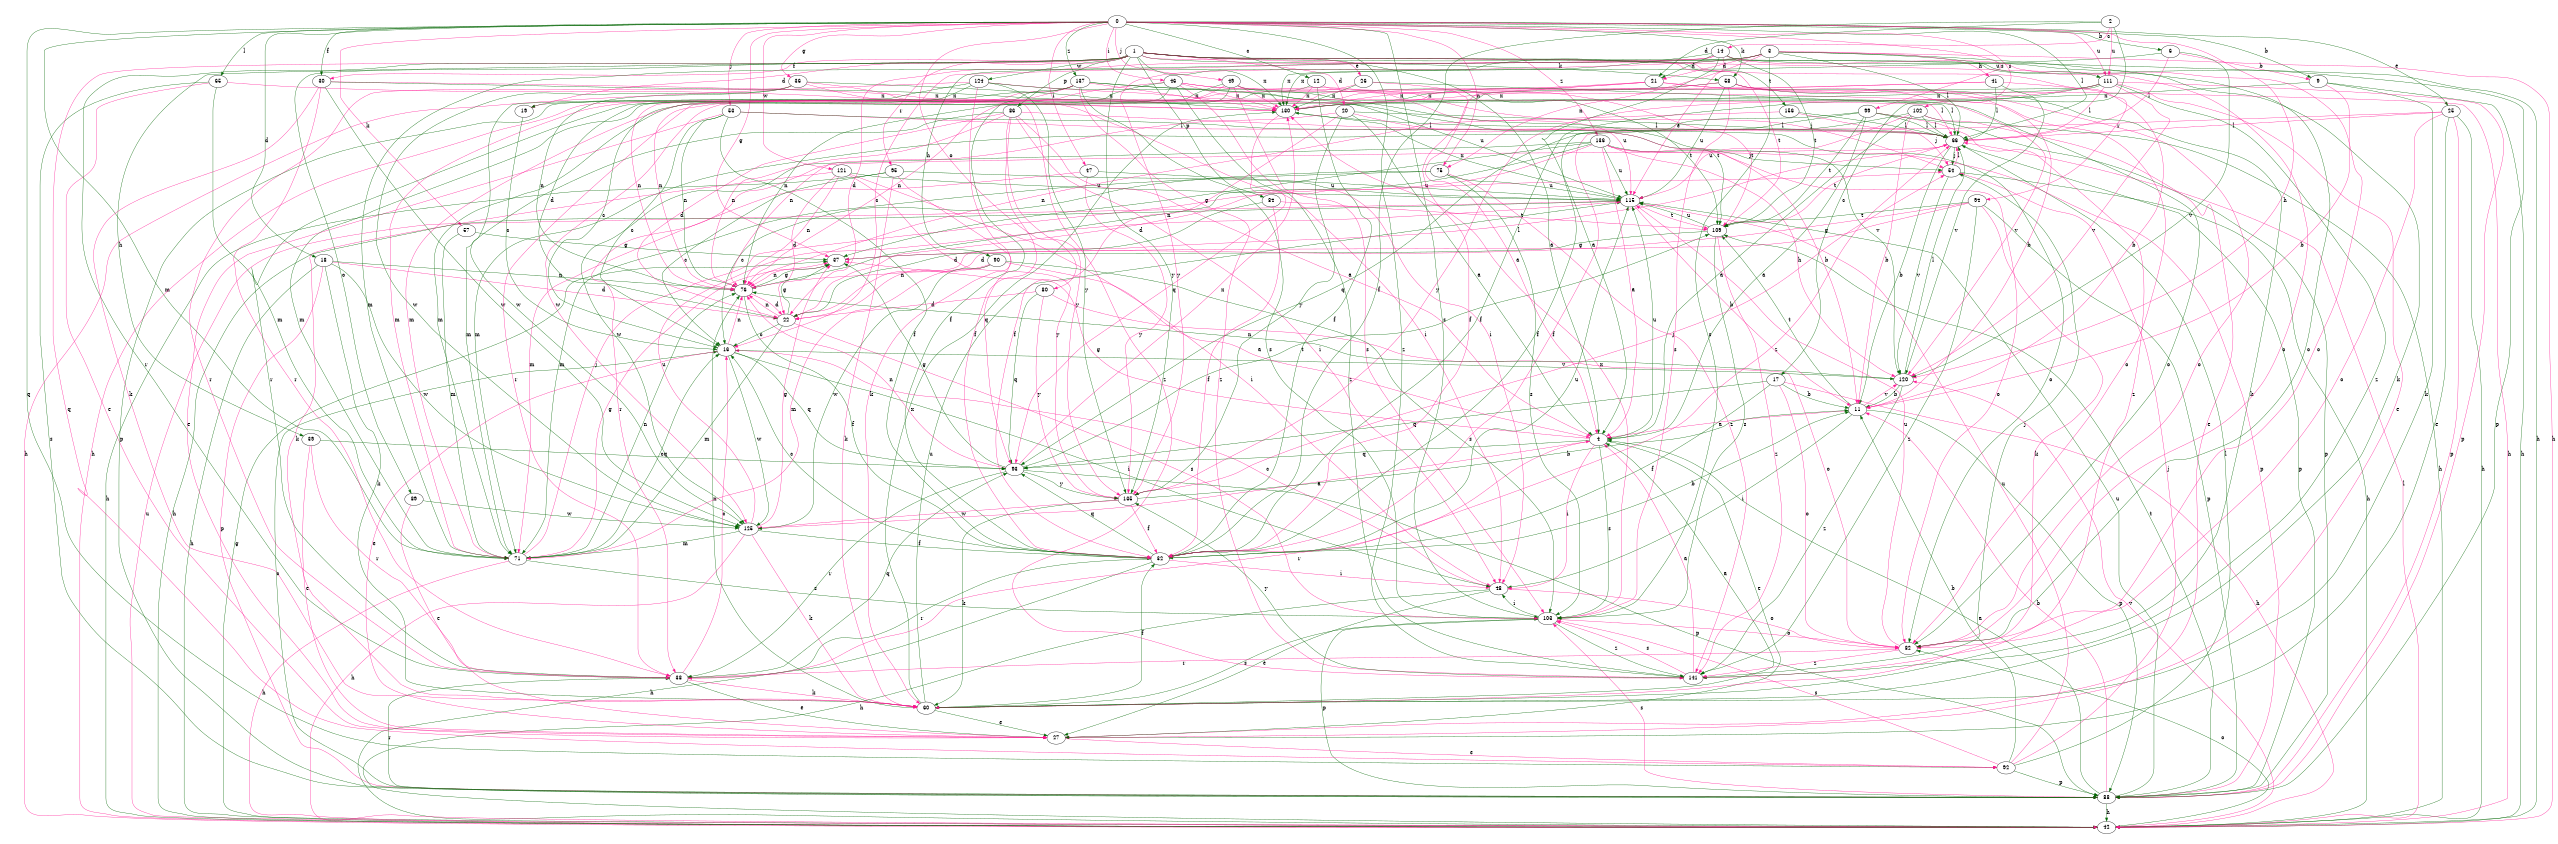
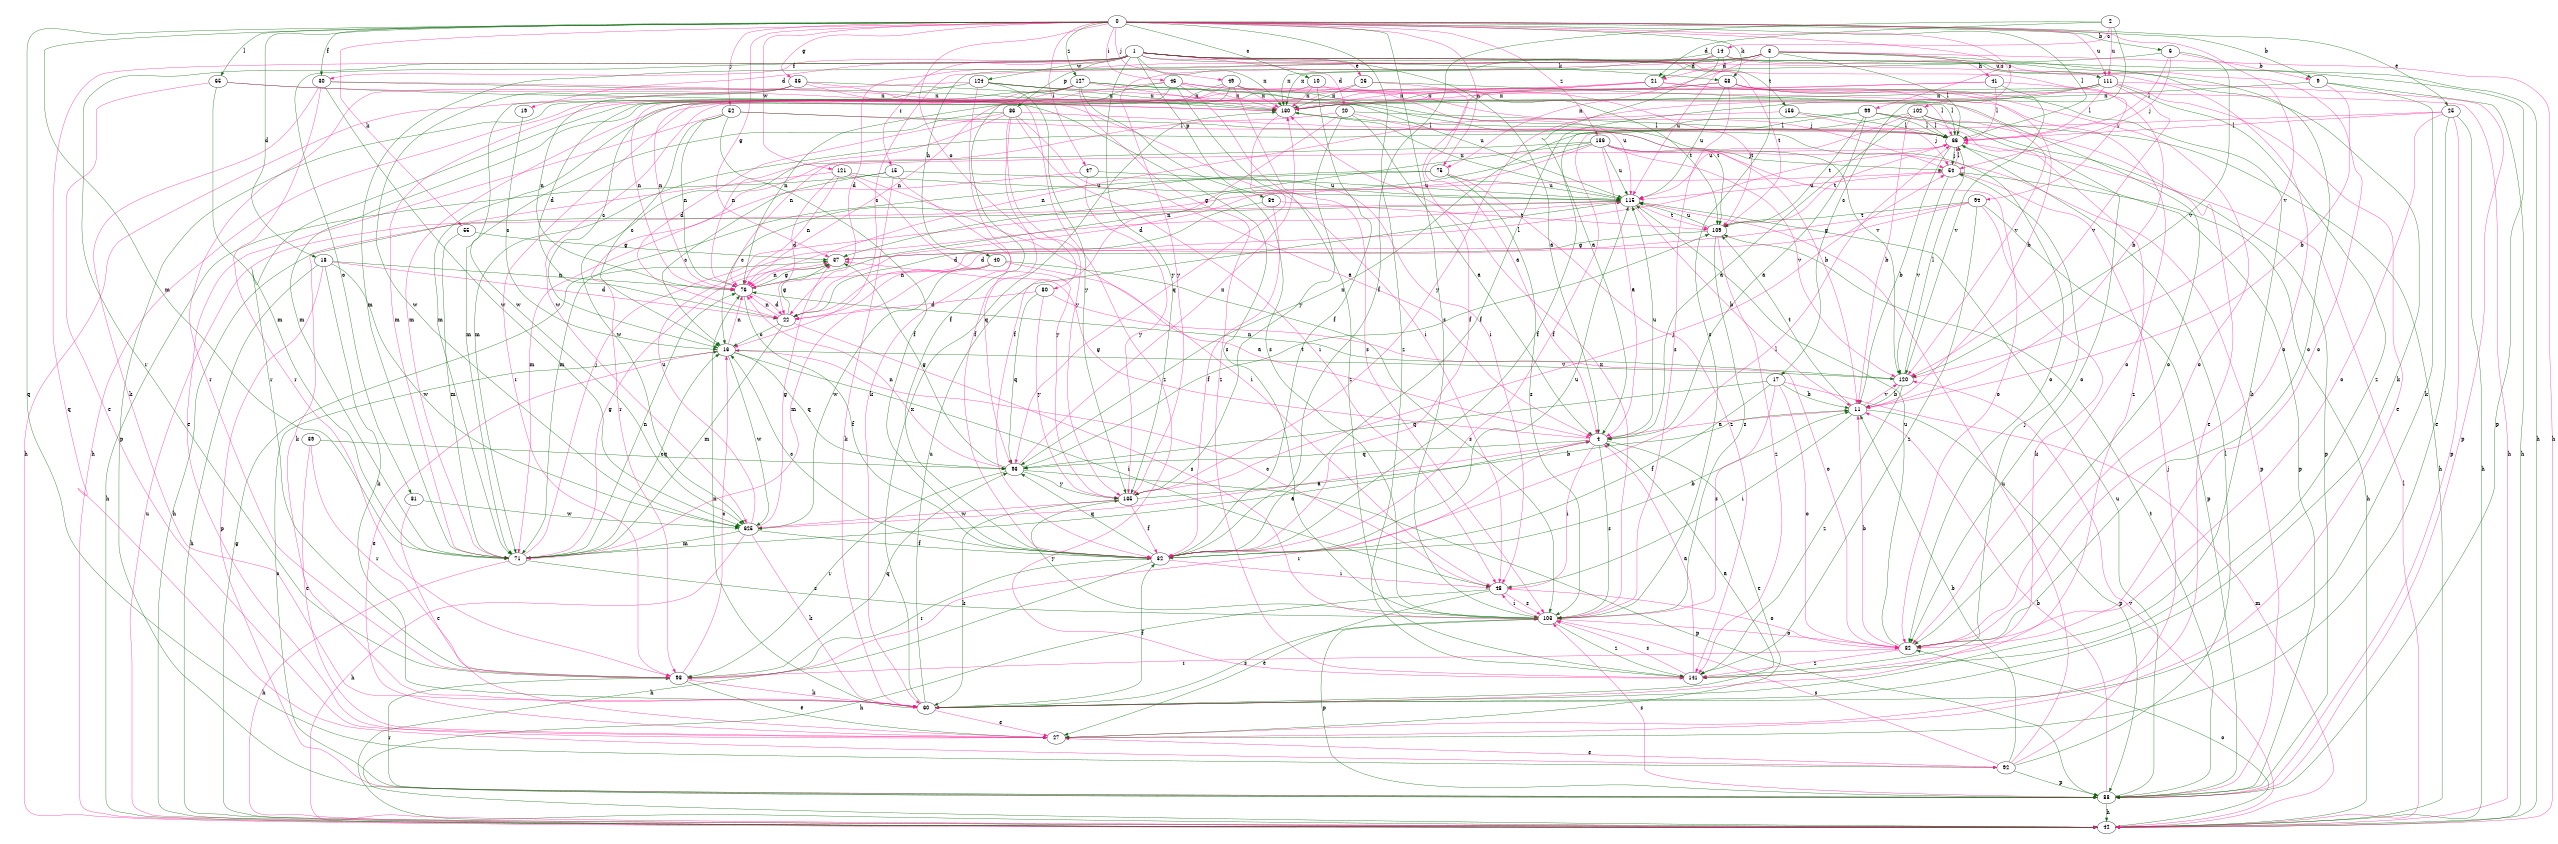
(564, 67) -> none
(1080, 81) -> (1080, 81)
(1317, 81) -> (1317, 81)
(754, 102) -> (1131, 96)
(731, 111) -> (731, 111)
(1994, 116) -> (1994, 116)
(1679, 126) -> (1679, 126)
none -> (2078, 136)
(1814, 141) -> none
(894, 171) -> (894, 171)
none -> (1793, 186)
(2285, 201) -> (2285, 201)
(466, 231) -> (466, 231)
(997, 260) -> (997, 260)
(1800, 260) -> (1800, 260)
(1343, 290) -> (1343, 290)
none -> (2096, 337)
(1776, 350) -> (1776, 350)
(1887, 385) -> (1887, 385)
(414, 499) -> (414, 499)
(748, 529) -> (748, 529)
none -> (1863, 544)
none -> (1715, 557)
(1896, 582) -> (1059, 521)
none -> (1521, 603)
(2258, 604) -> (2258, 604)
(1520, 610) -> (1520, 610)
(1337, 663) -> (1224, 607)
(679, 678) -> (679, 678)
(989, 723) -> (989, 723)
(1529, 757) -> (1533, 753)
(319, 782) -> (1096, 132)
